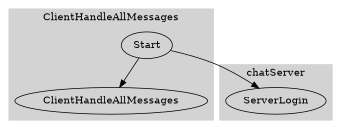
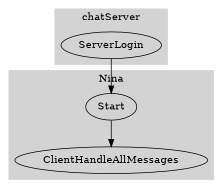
(111, 17) -> (111, 79)
(207, 61) -> (111, 75)
